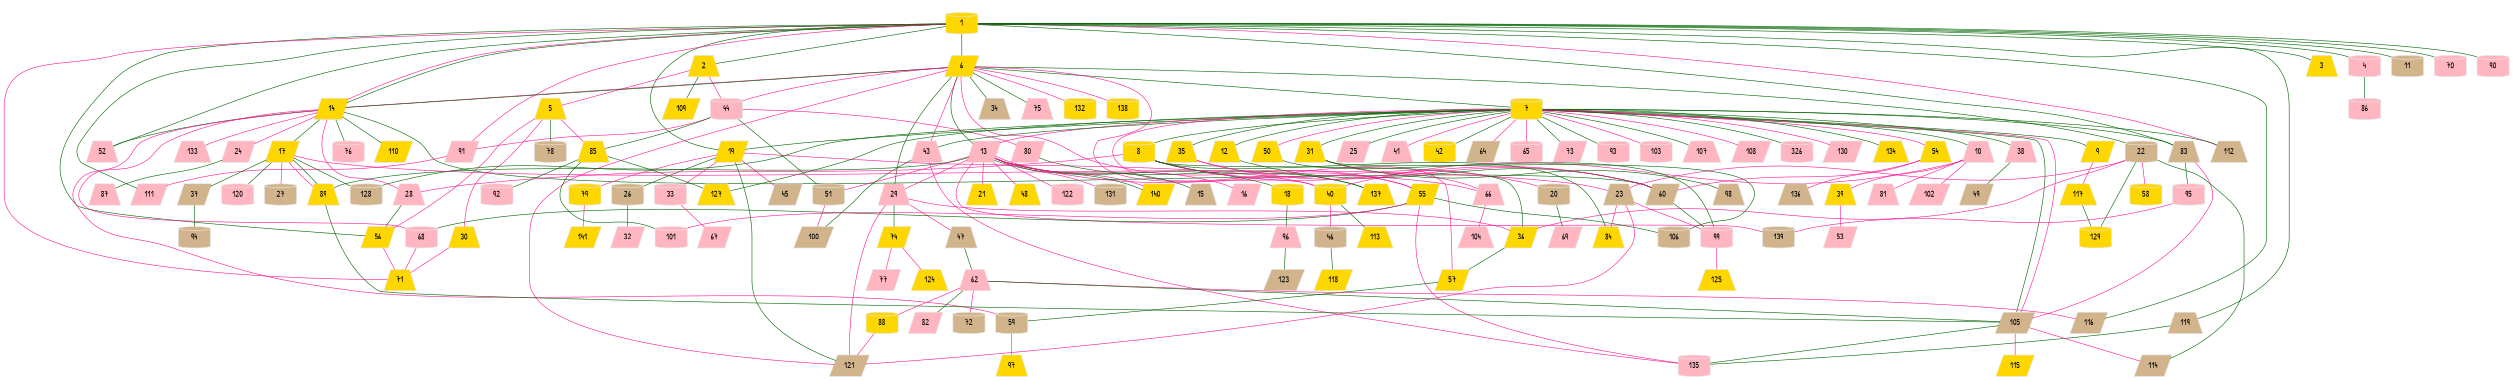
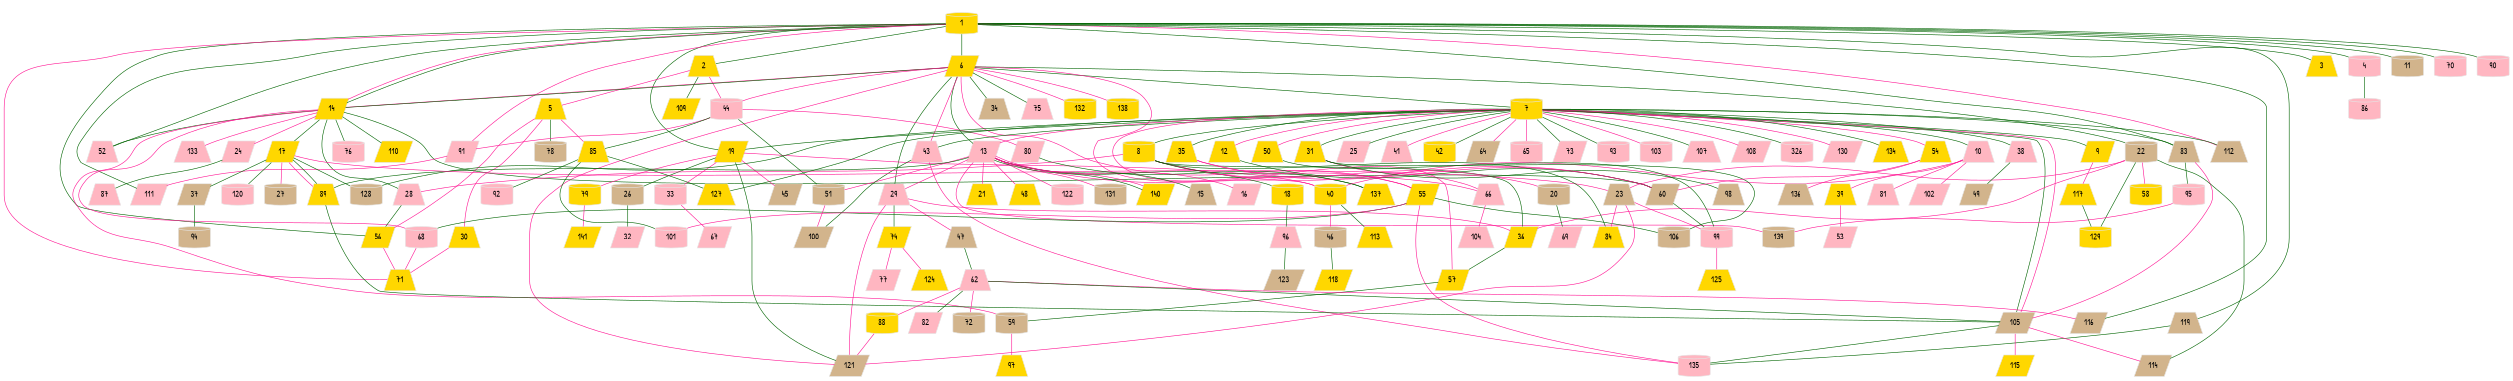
(1316, 126) -> (1316, 126)
(339, 174) -> (339, 174)
